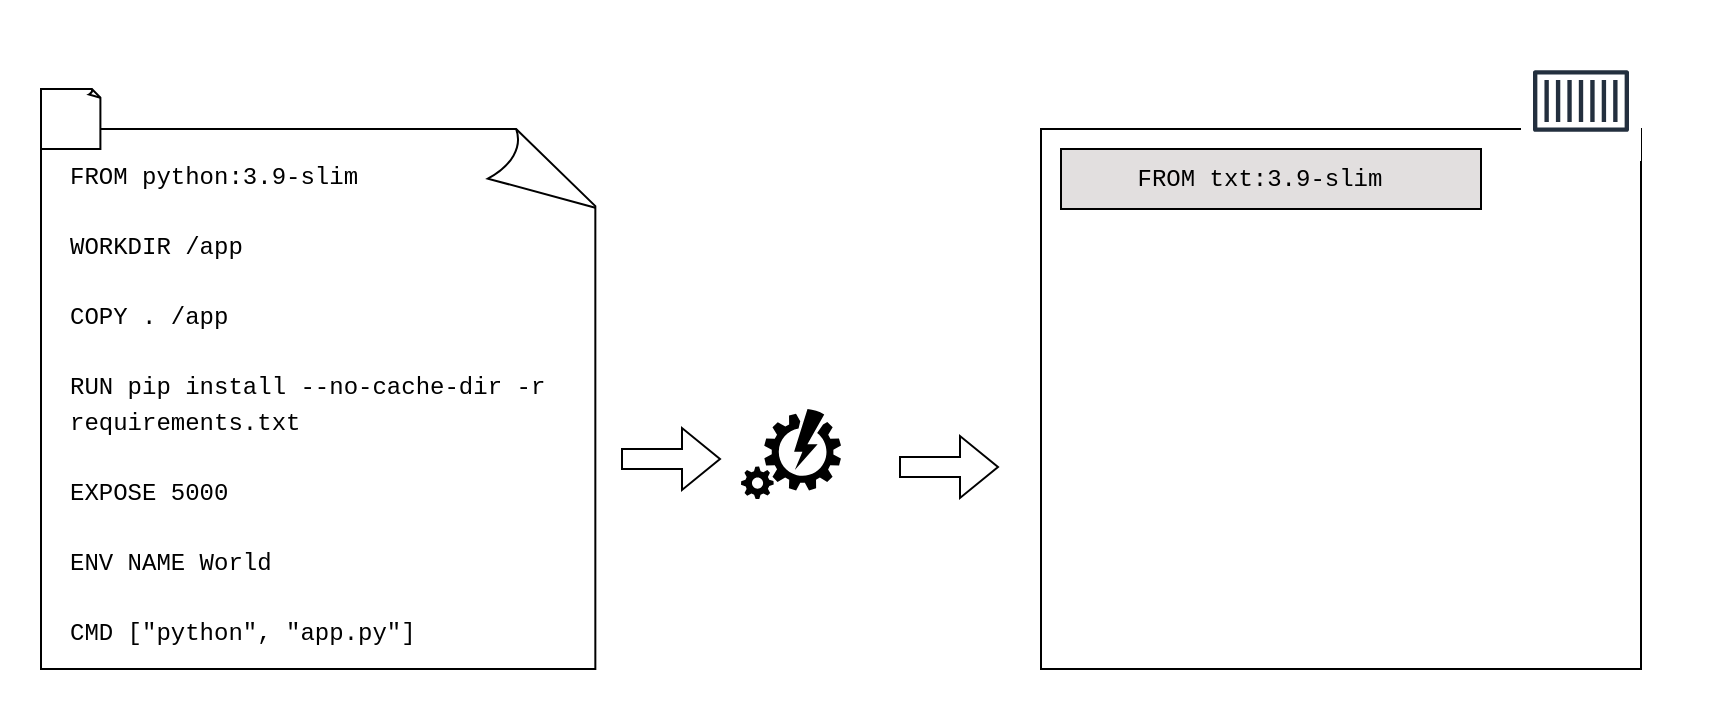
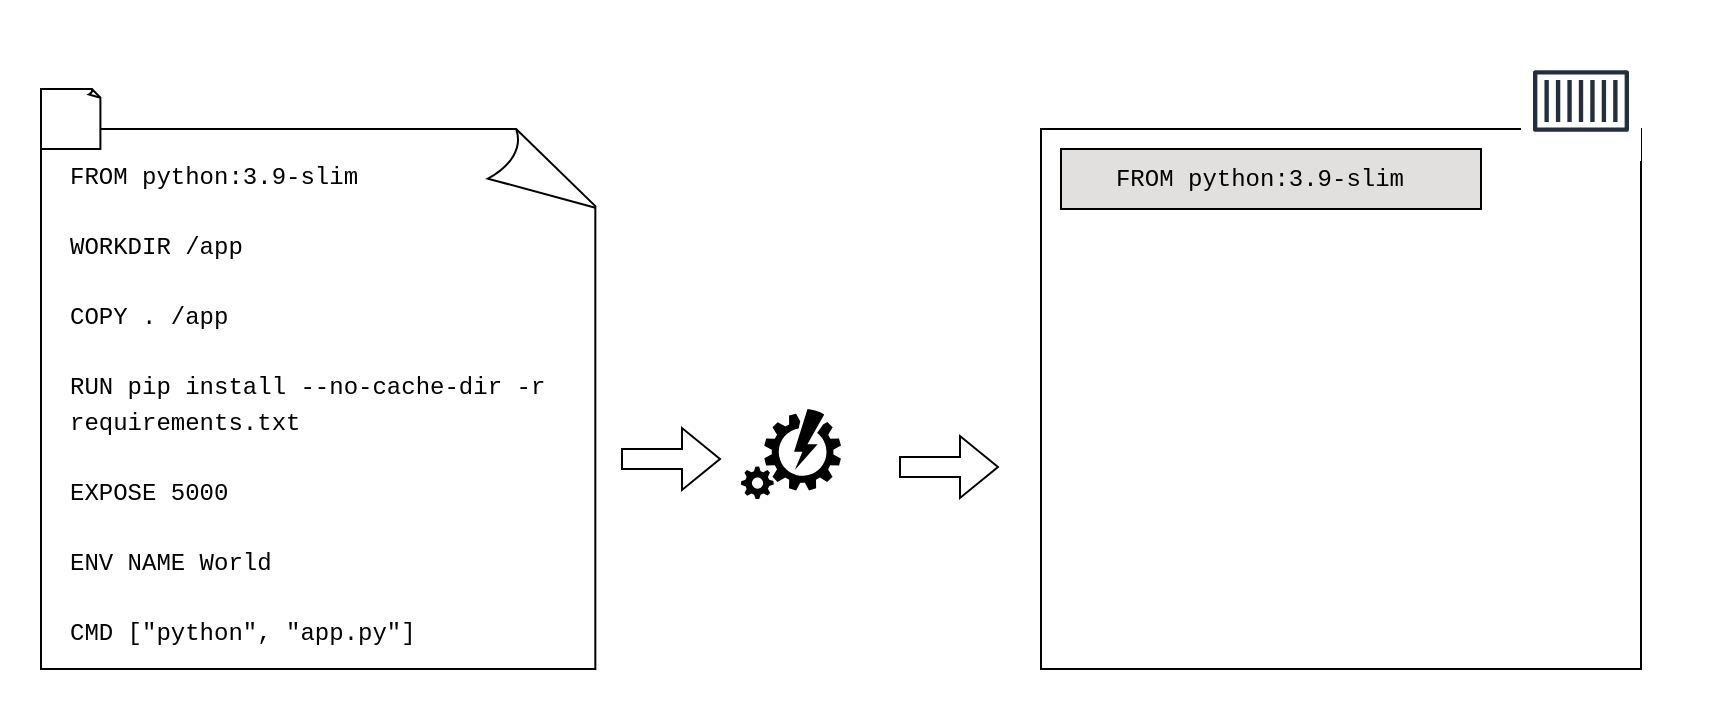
(1261, 179) -> (1261, 179)
